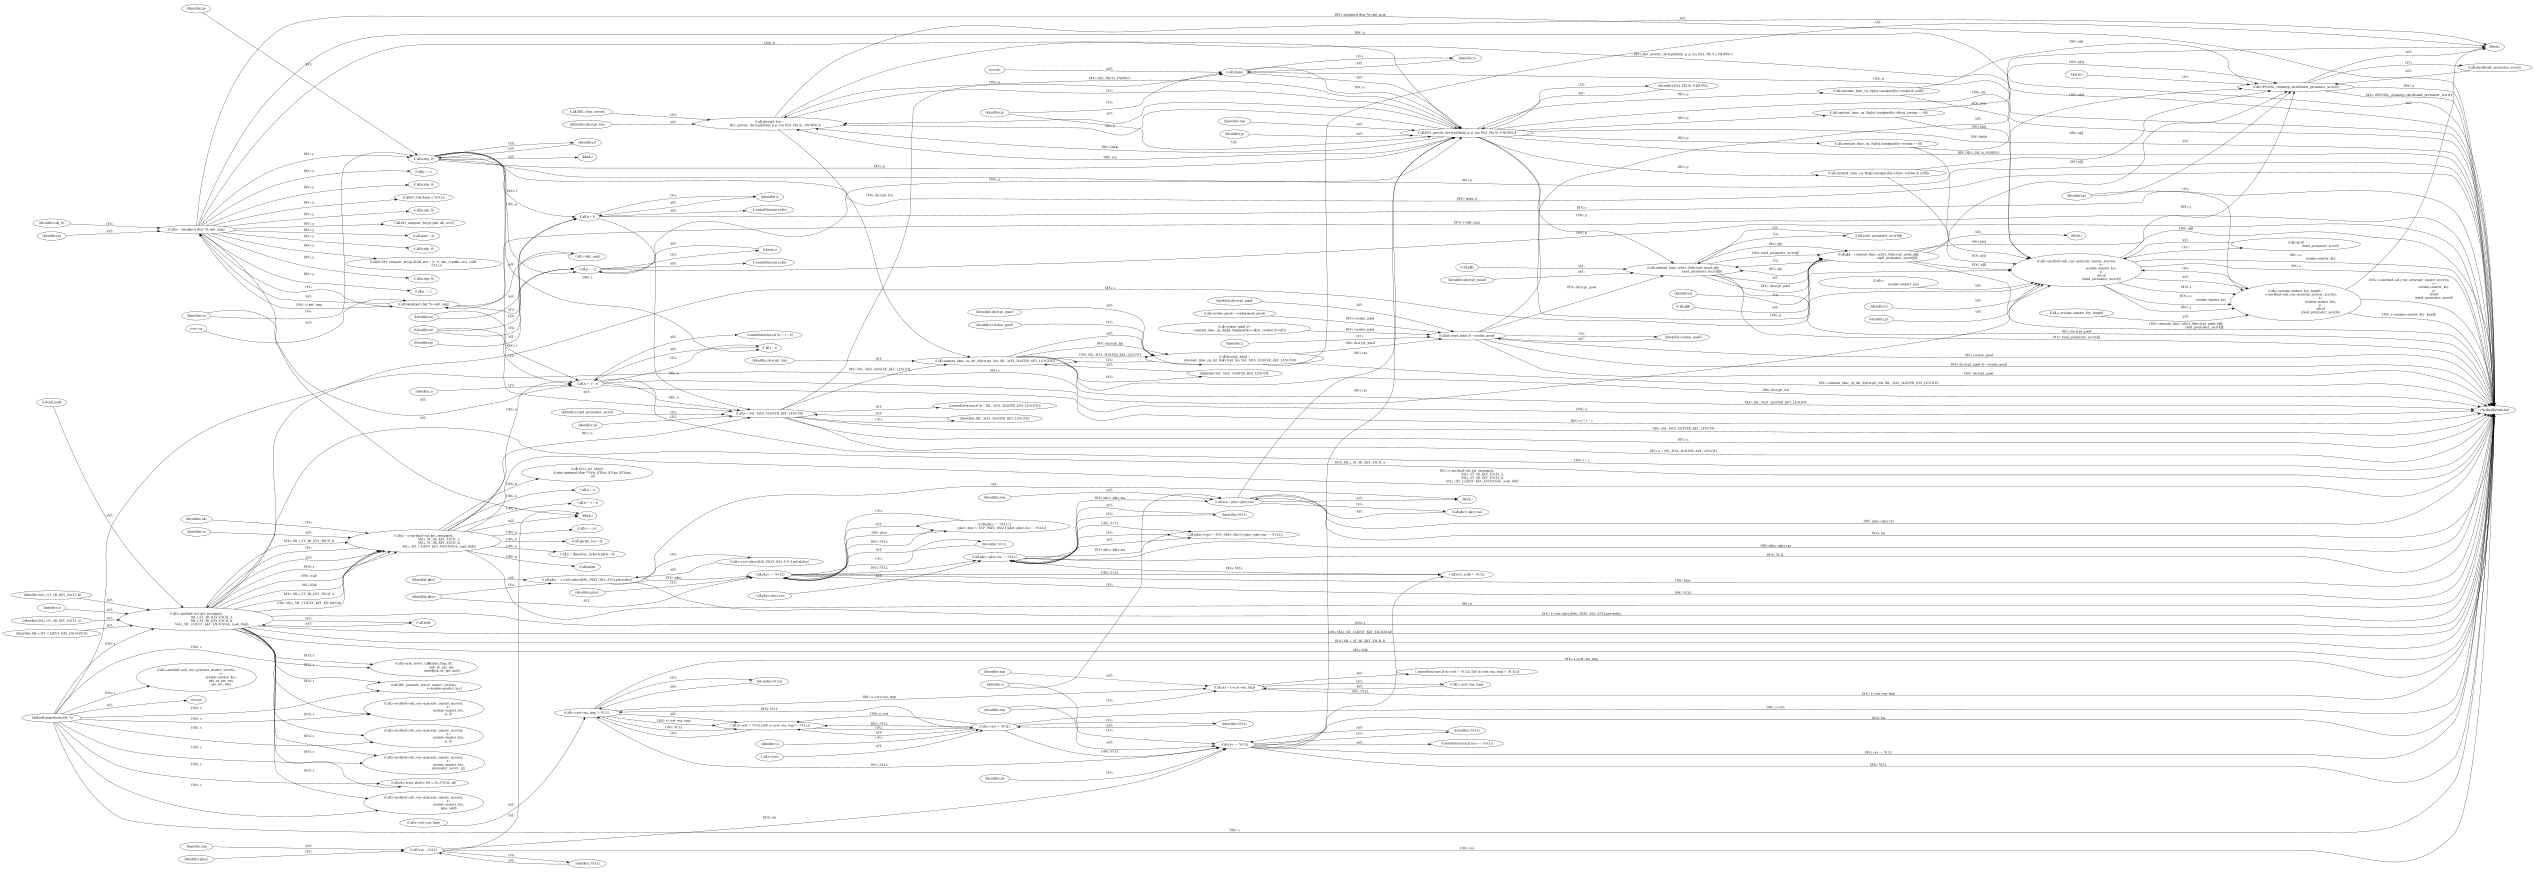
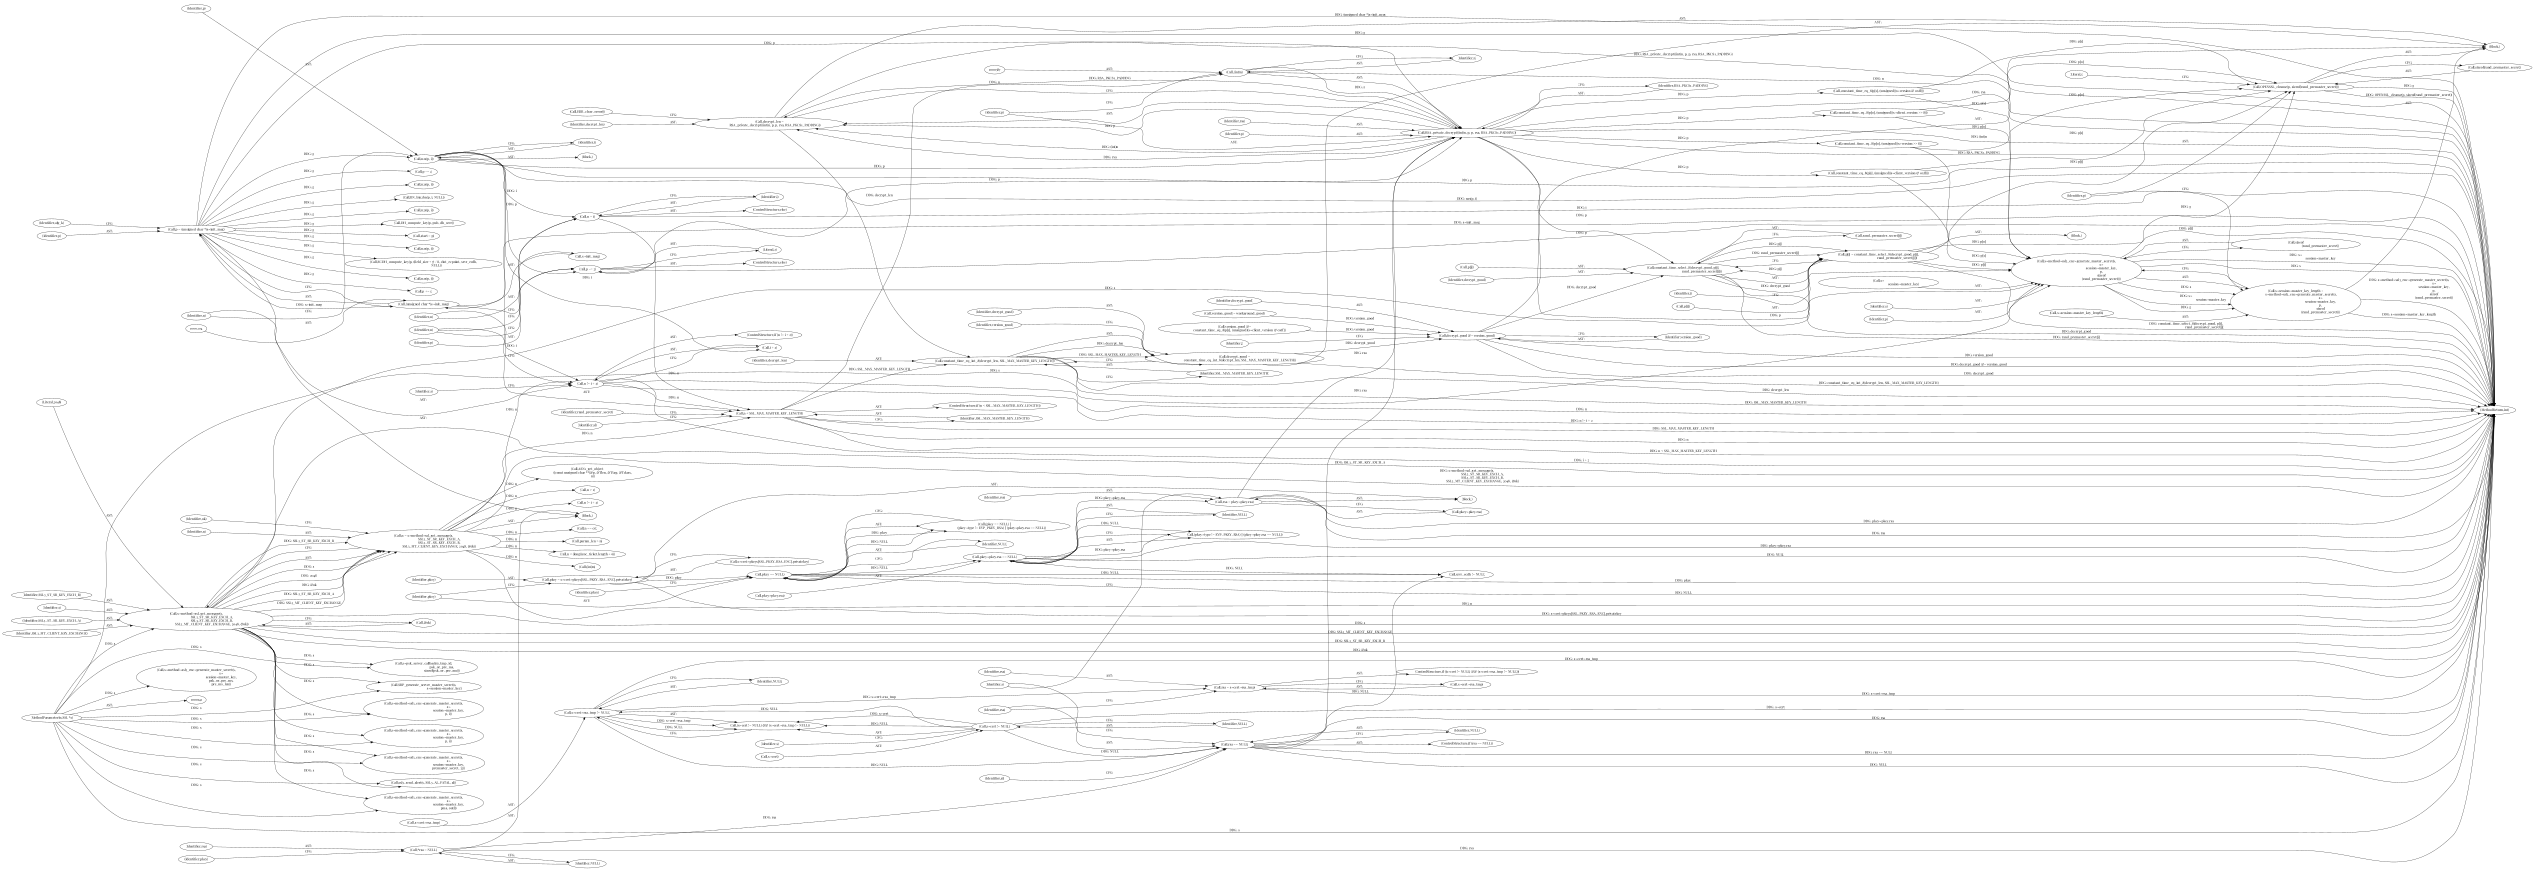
(892, 730) -> none
